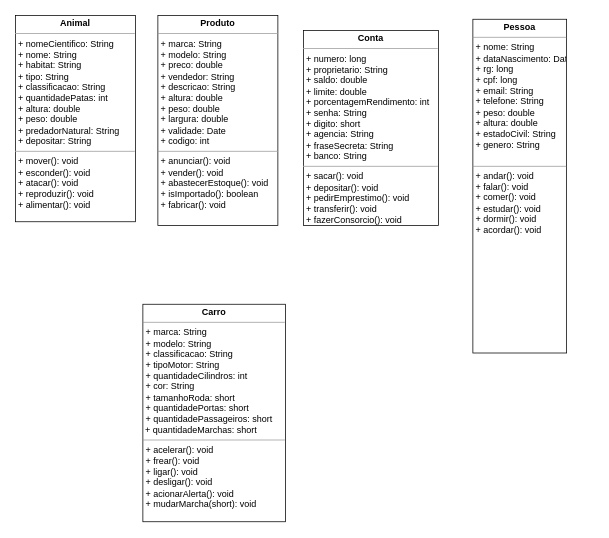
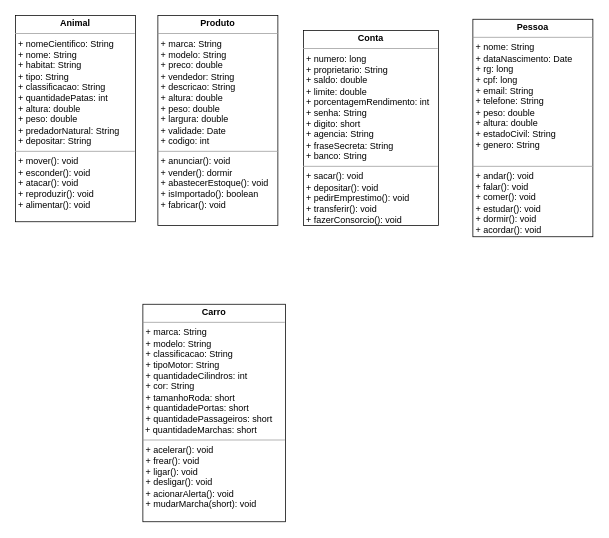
(219, 102) -> (219, 102)
(520, 186) -> (533, 128)
